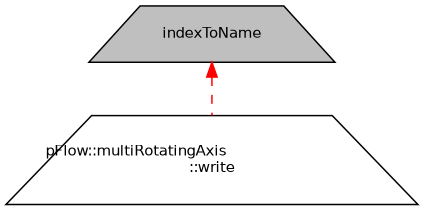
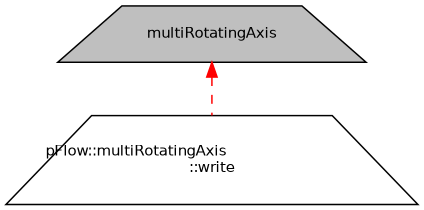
(212, 34) -> (212, 34)
